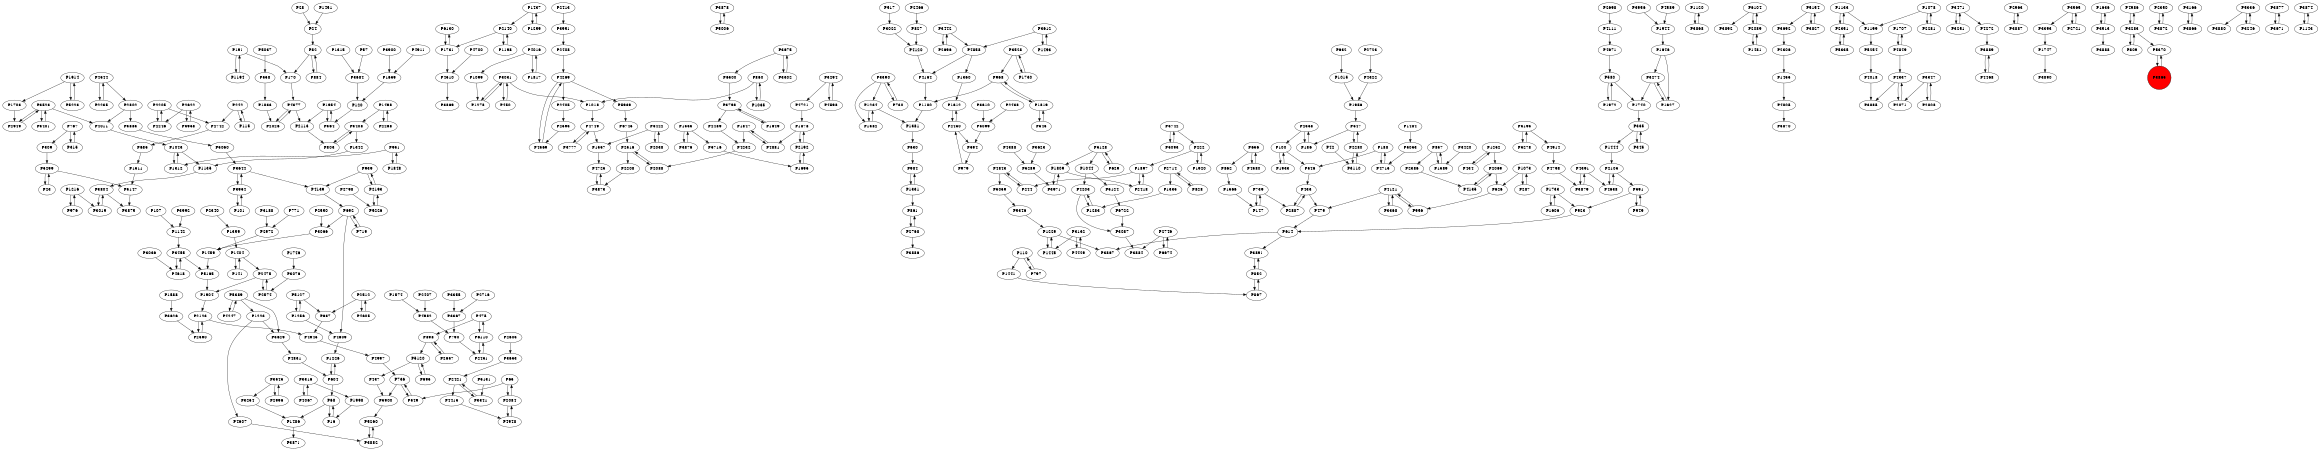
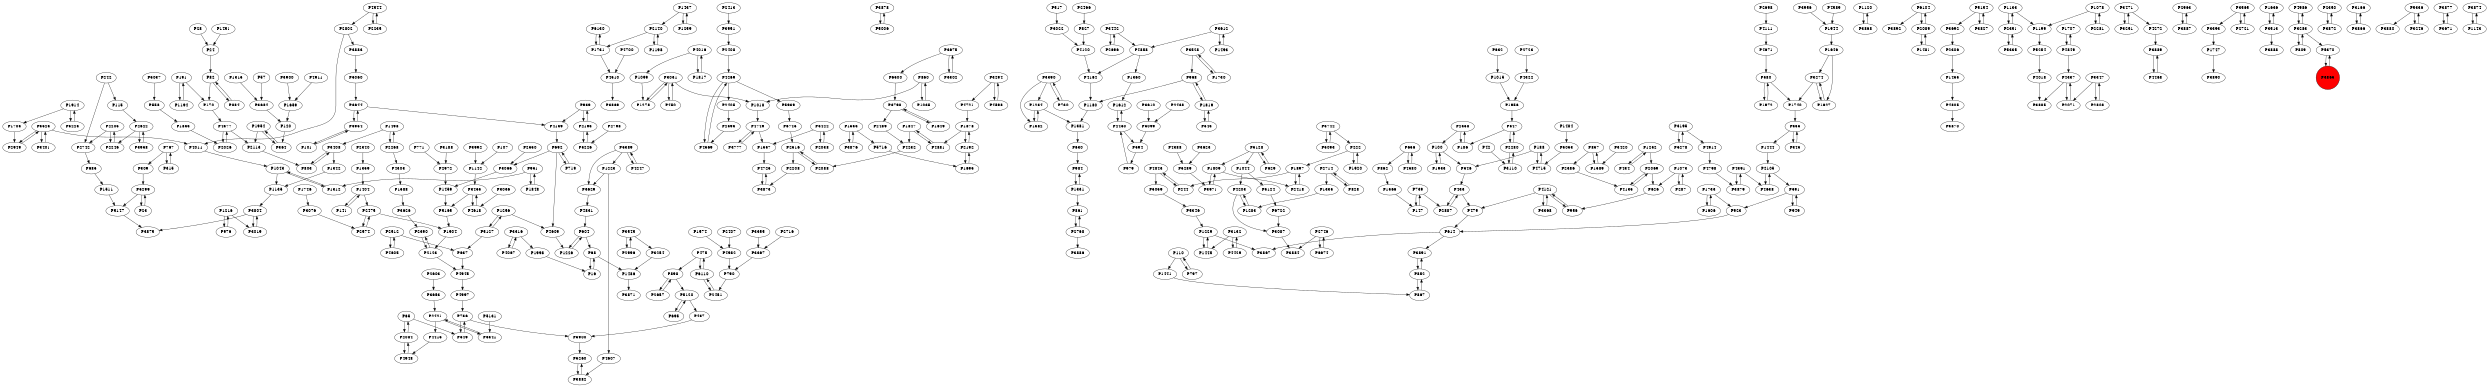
(244, 117) -> (128, 115)
none -> (398, 169)
